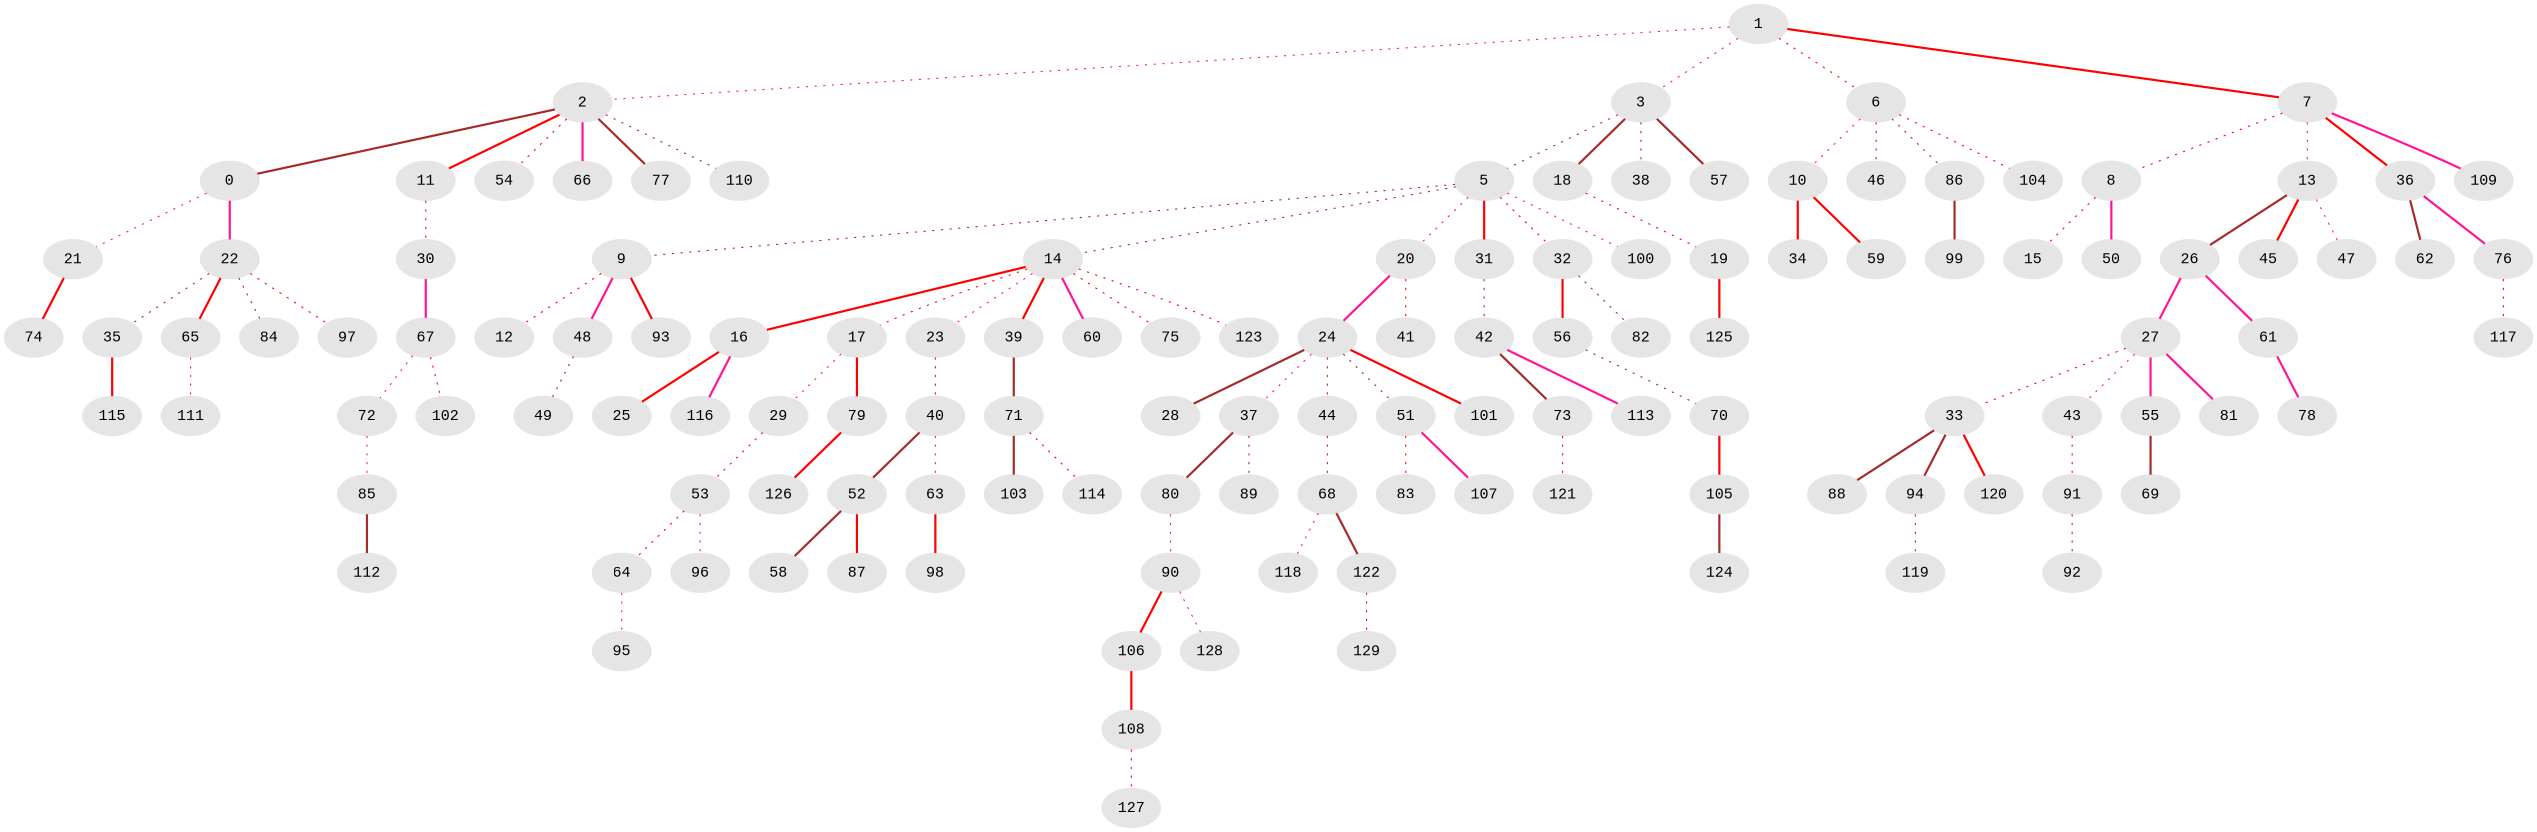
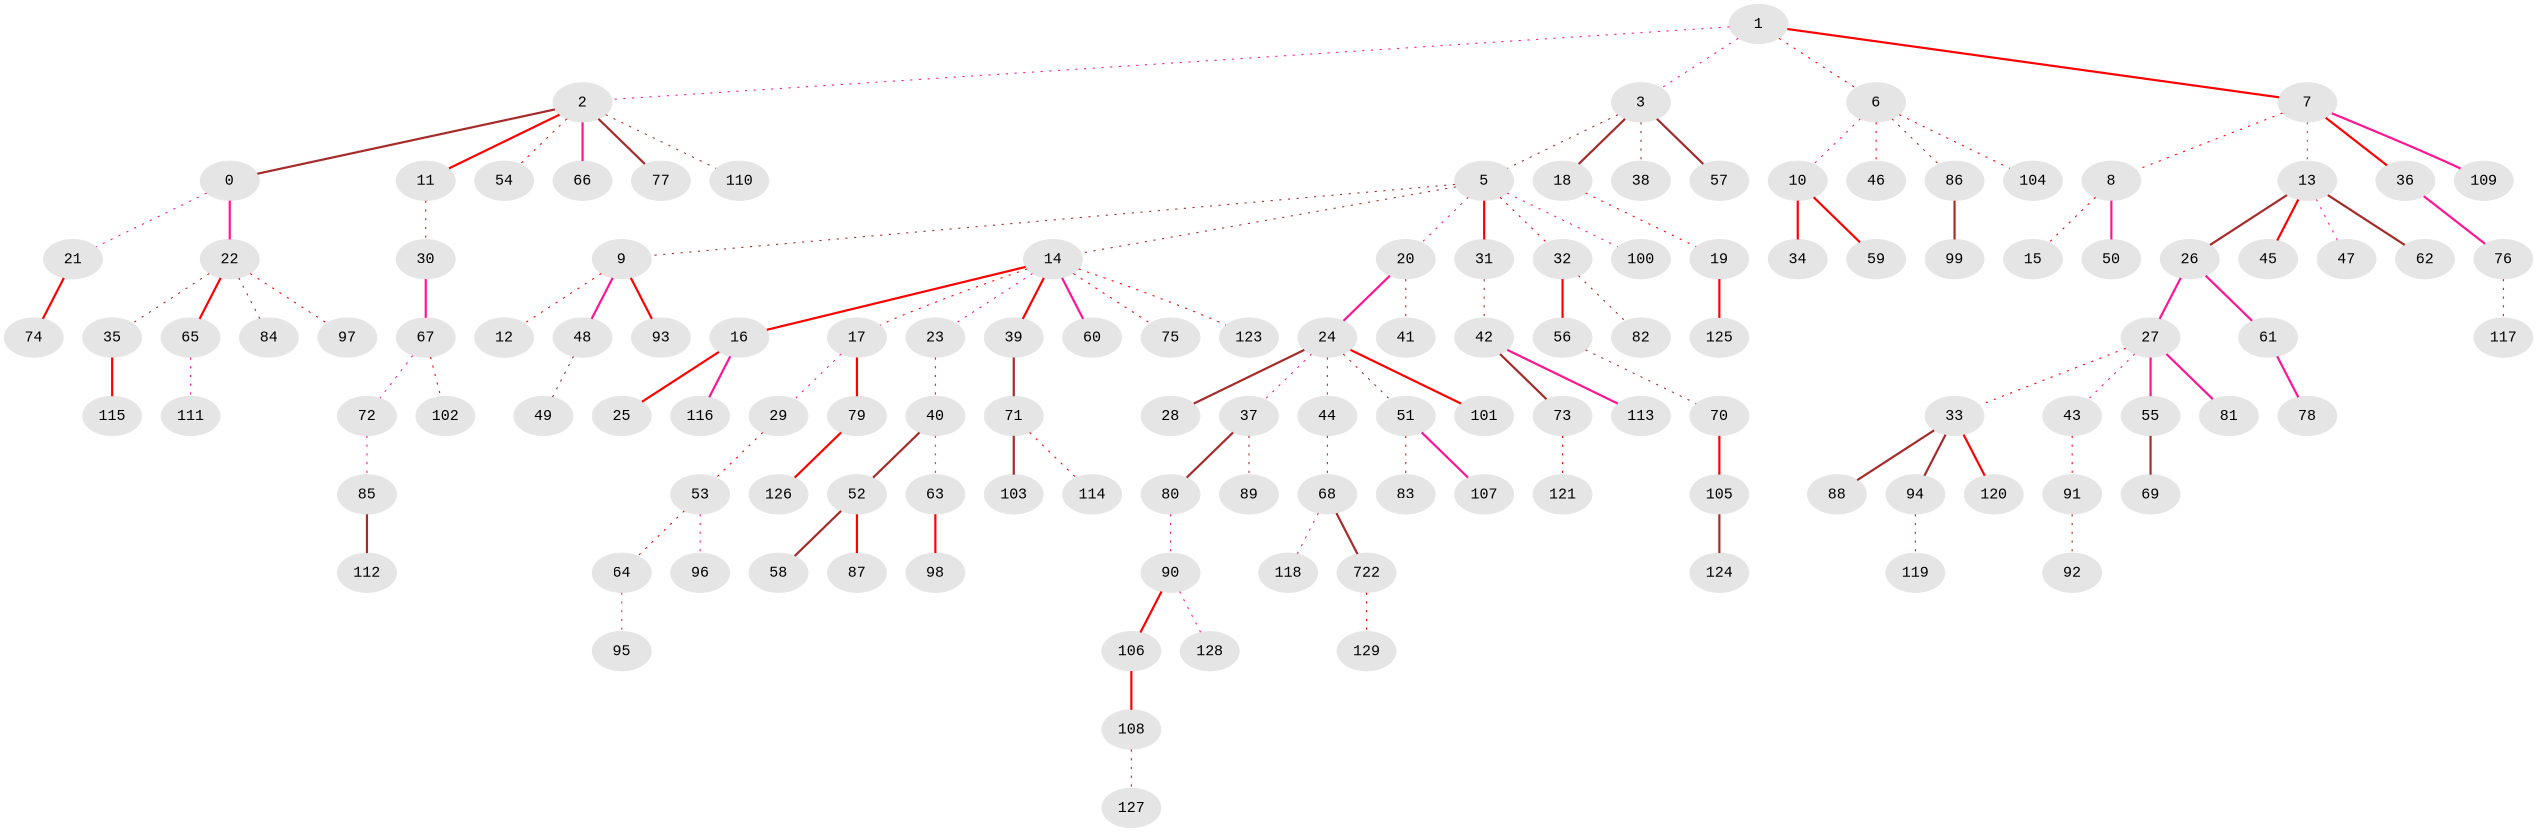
(2415, 220) -> (2366, 220)
(1367, 573) -> (1367, 573)
